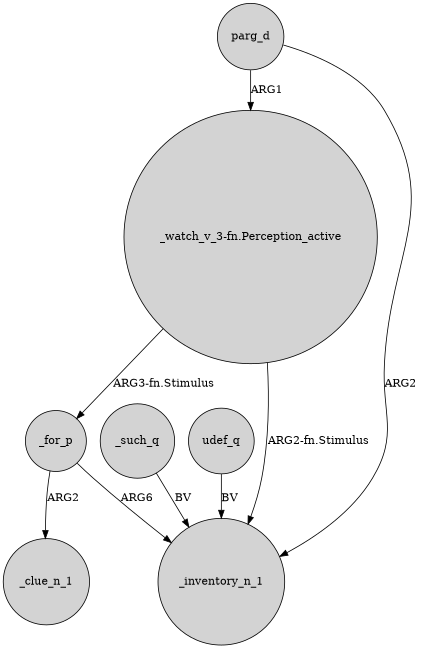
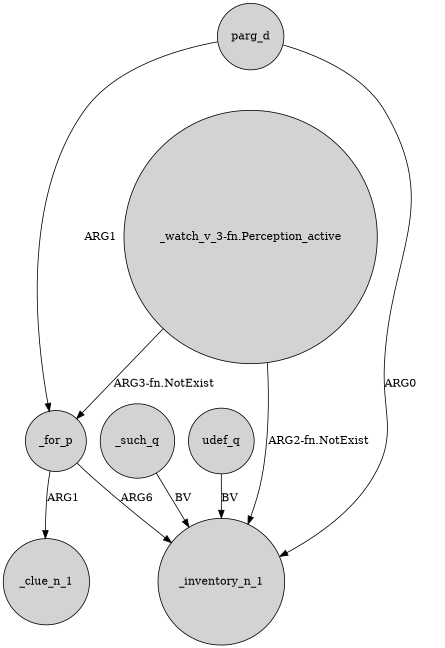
(251, 86) -> (53, 178)
(164, 384) -> (164, 384)
(401, 384) -> (401, 384)
(319, 441) -> (319, 441)
(63, 498) -> (63, 498)
